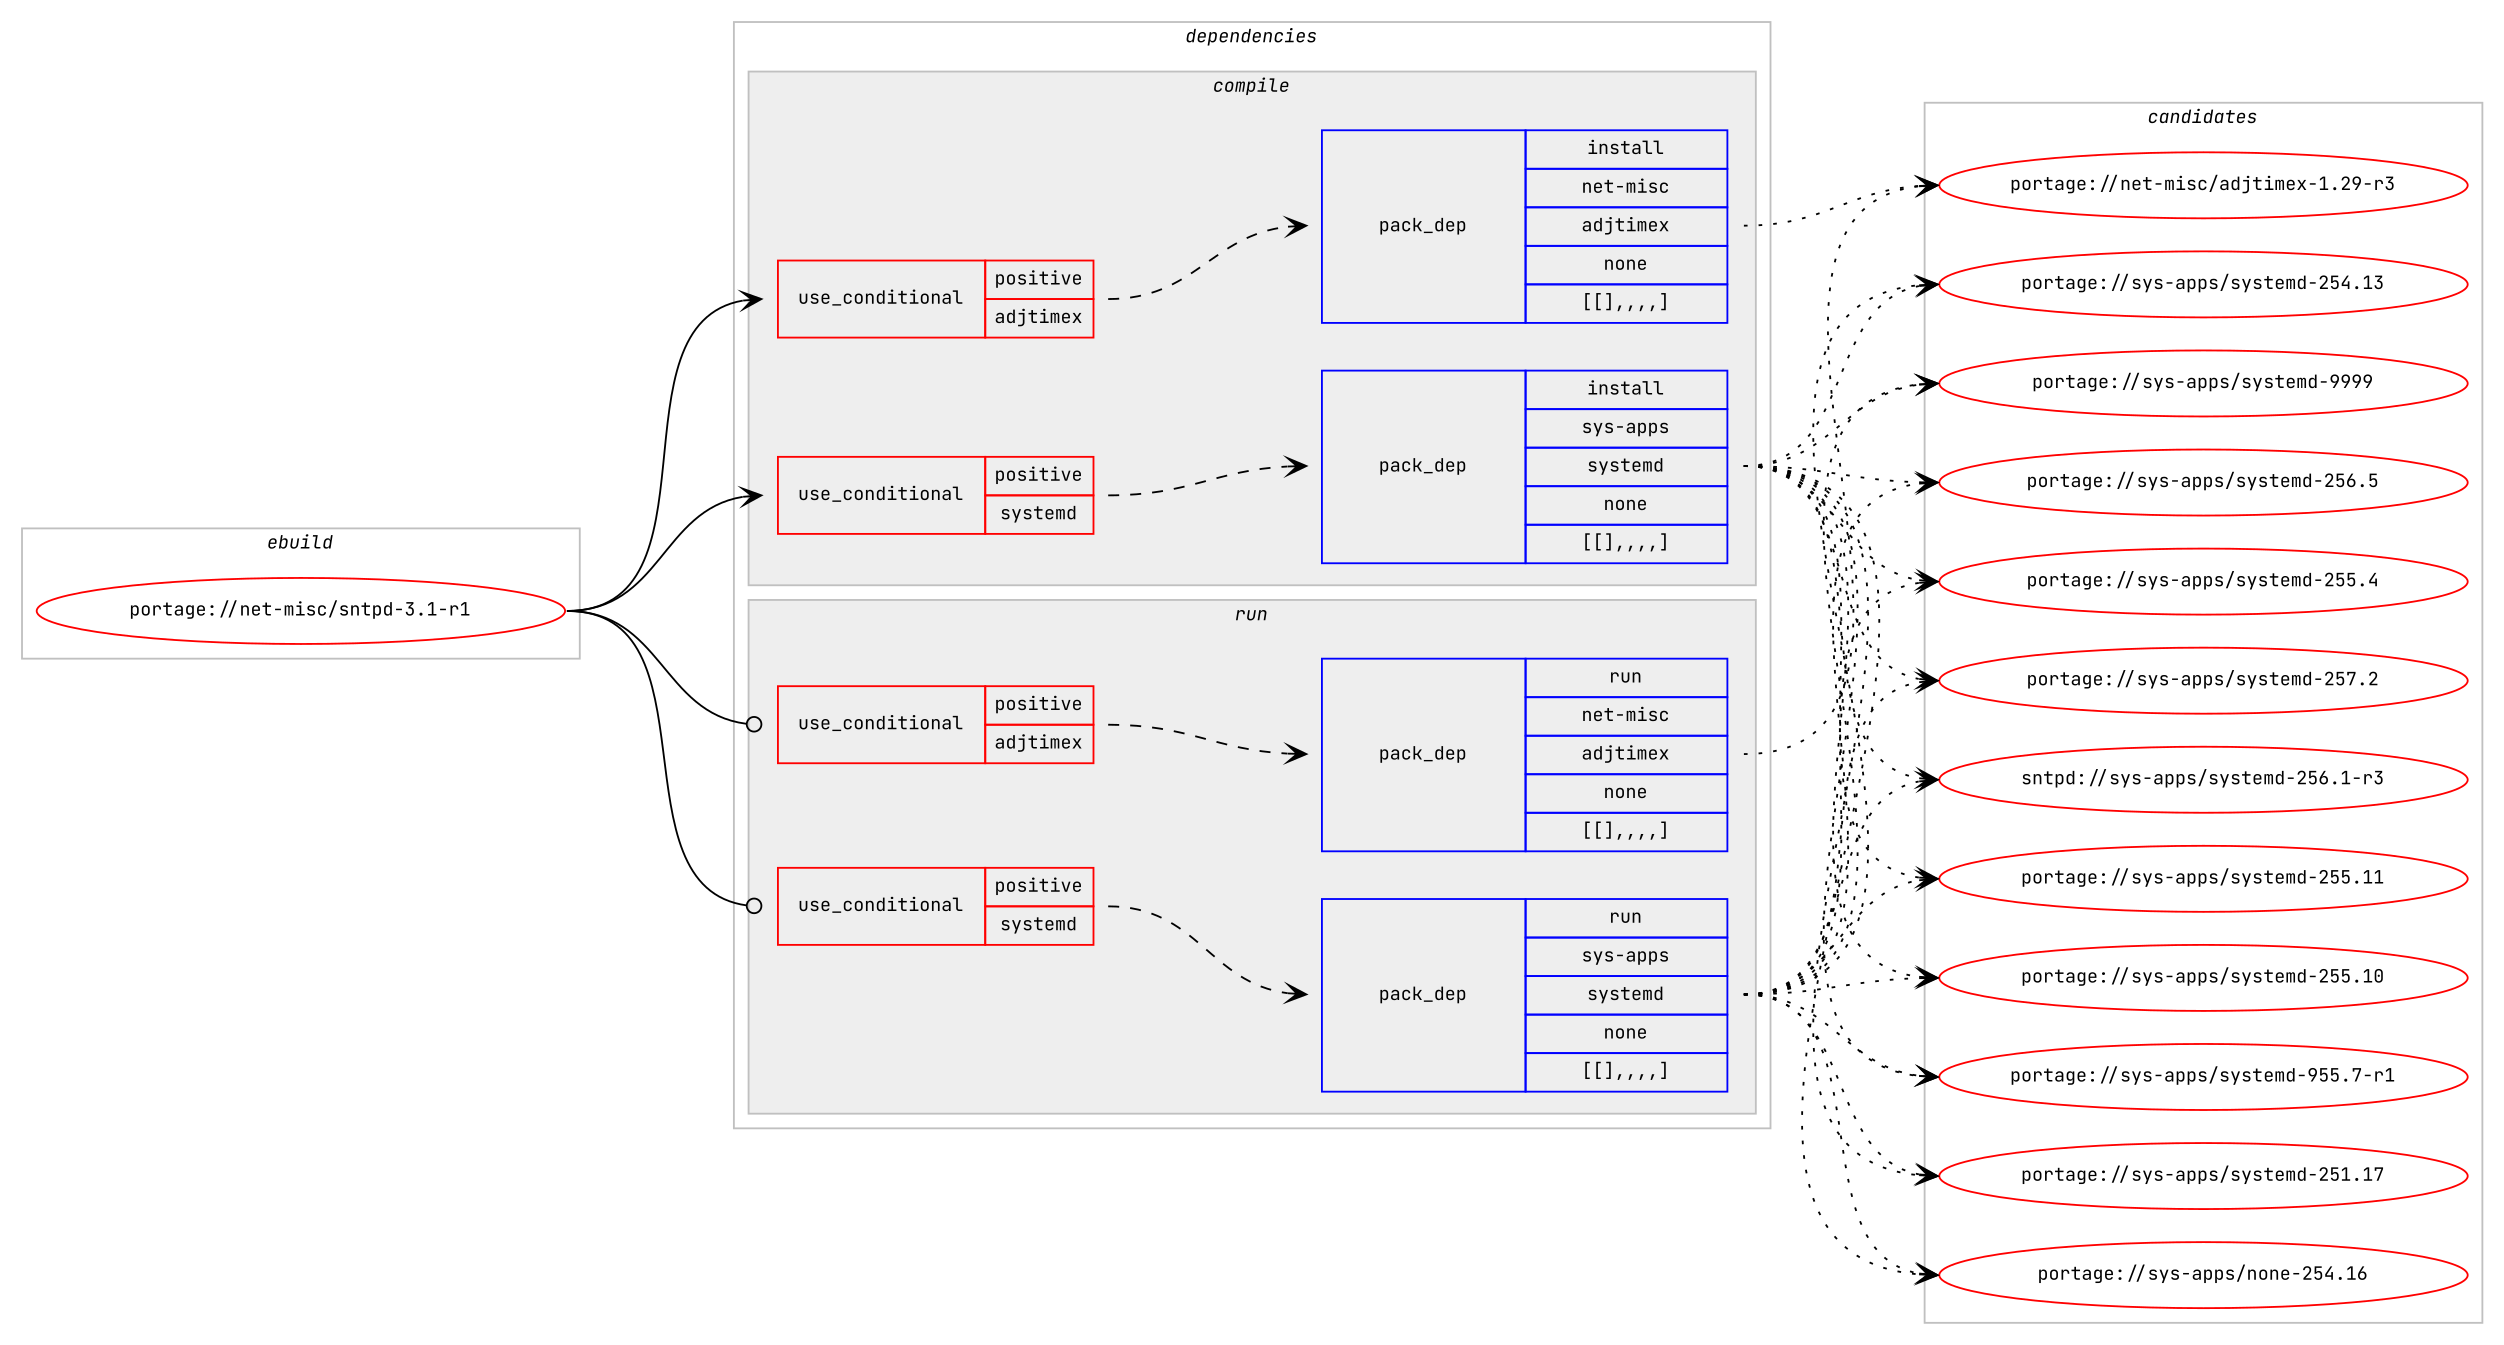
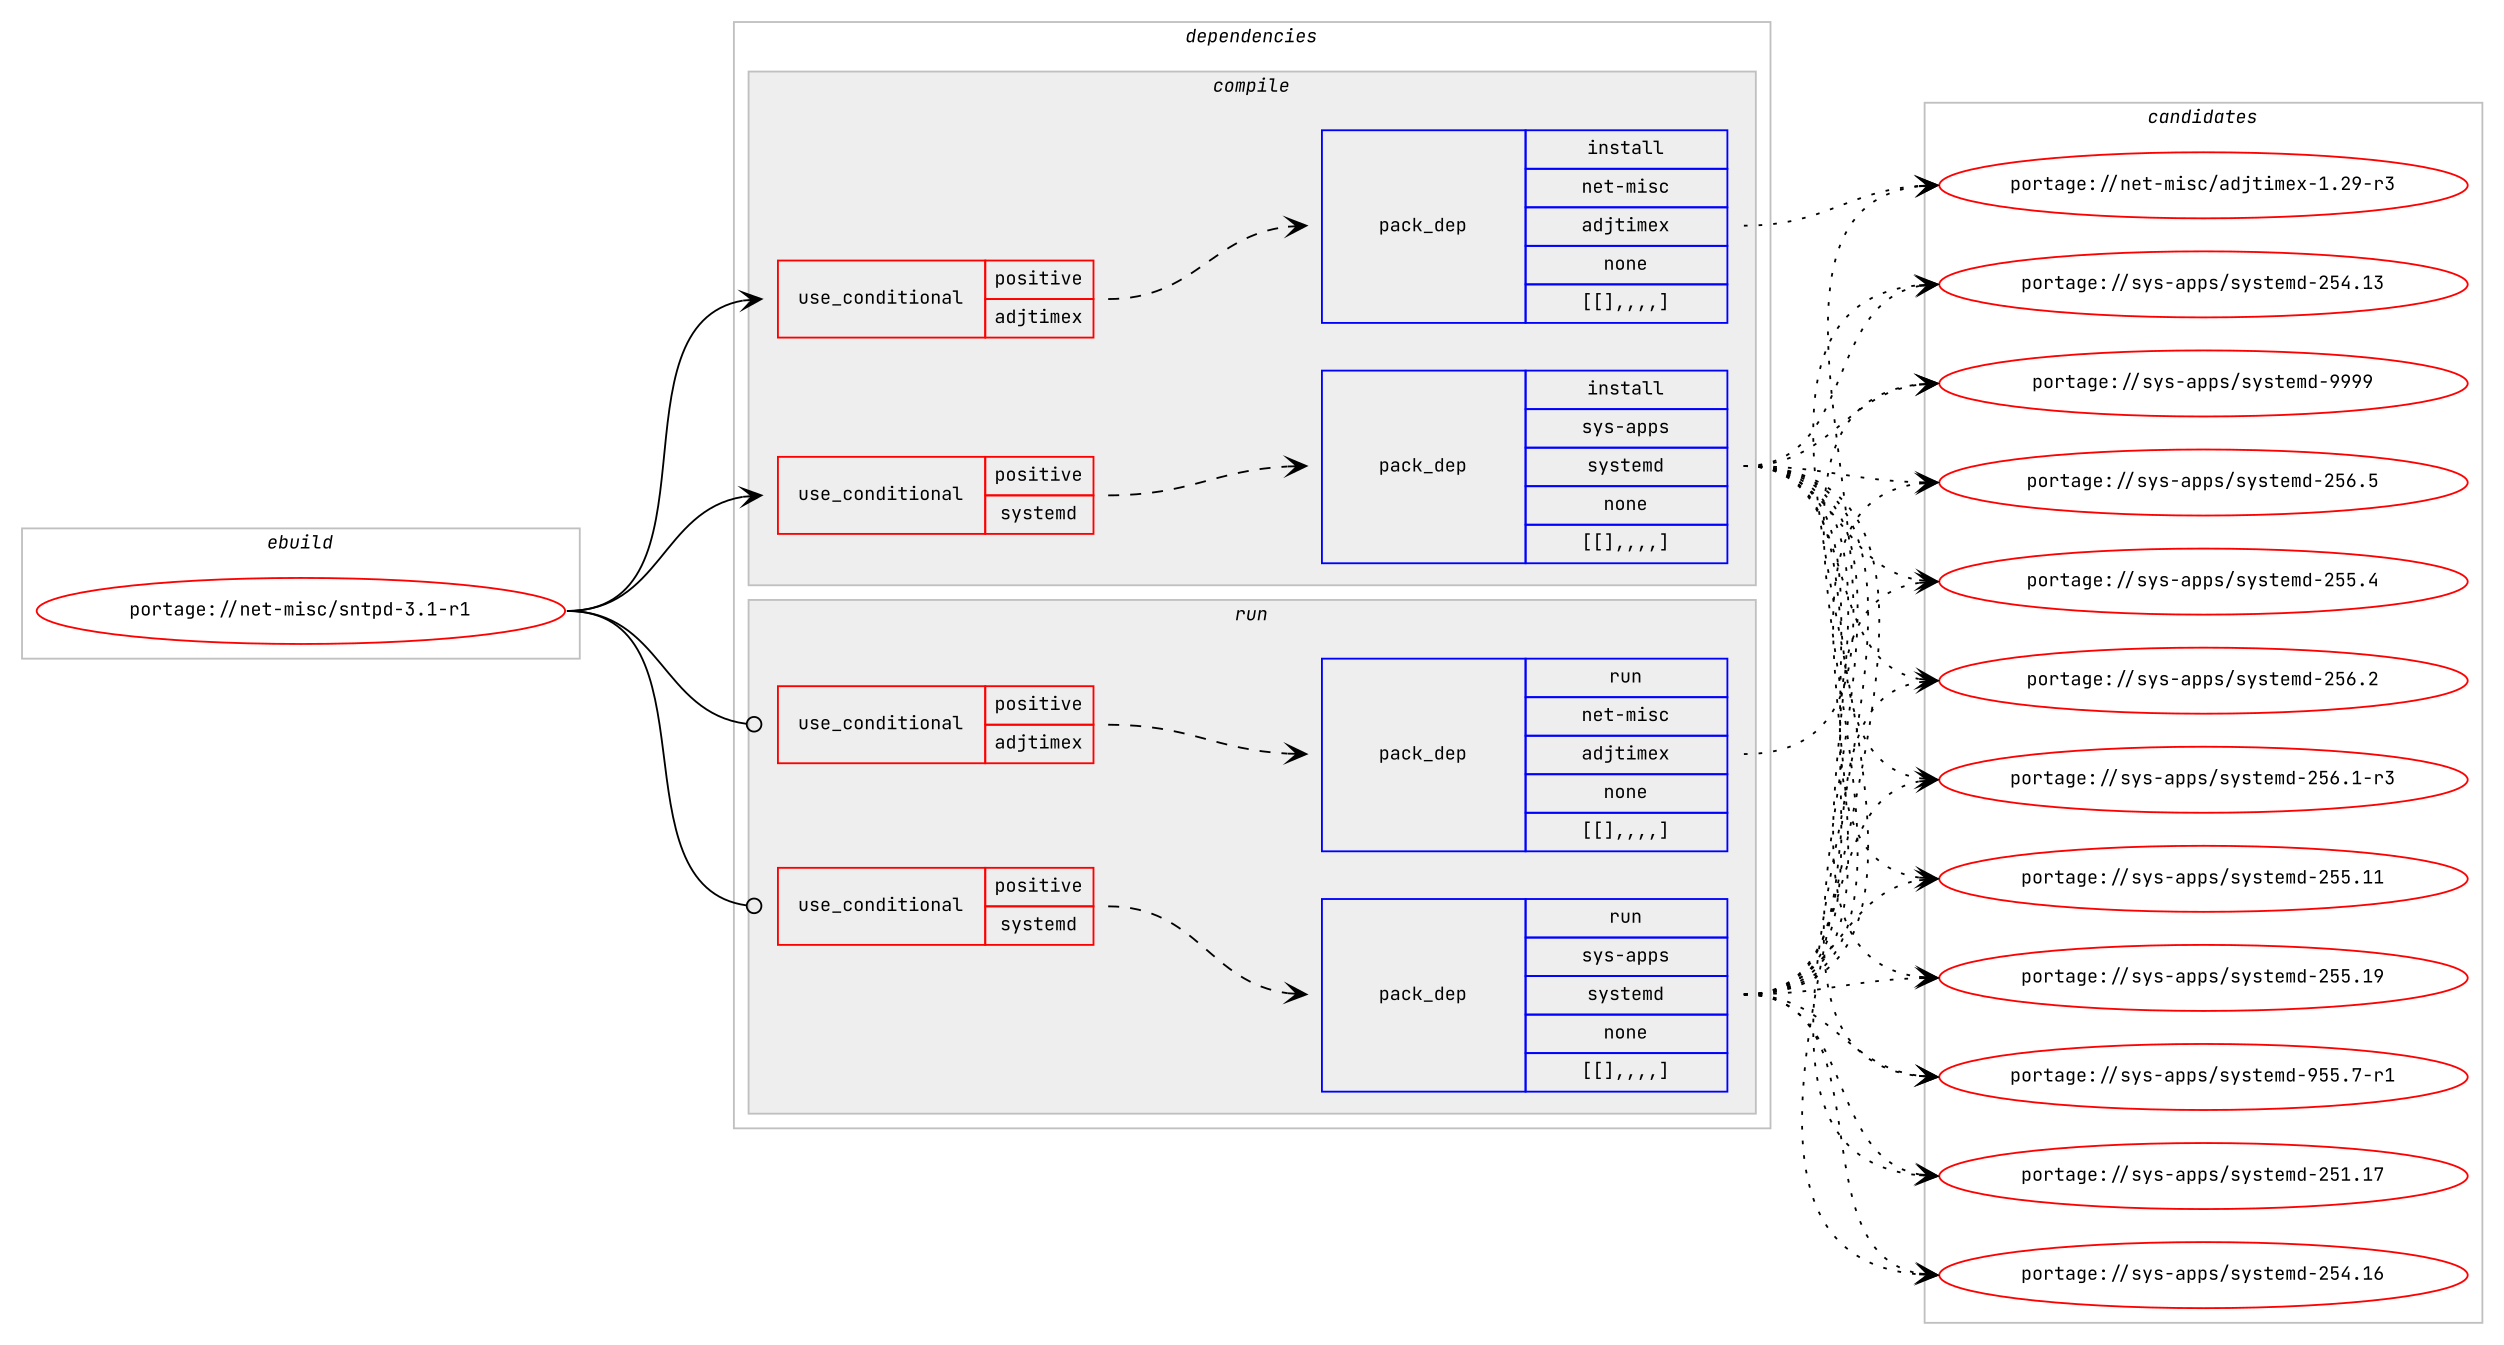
(2204, 681) -> (2204, 681)
(2204, 780) -> (2204, 780)
(2204, 978) -> (2204, 978)
(2204, 1275) -> (2204, 1275)
